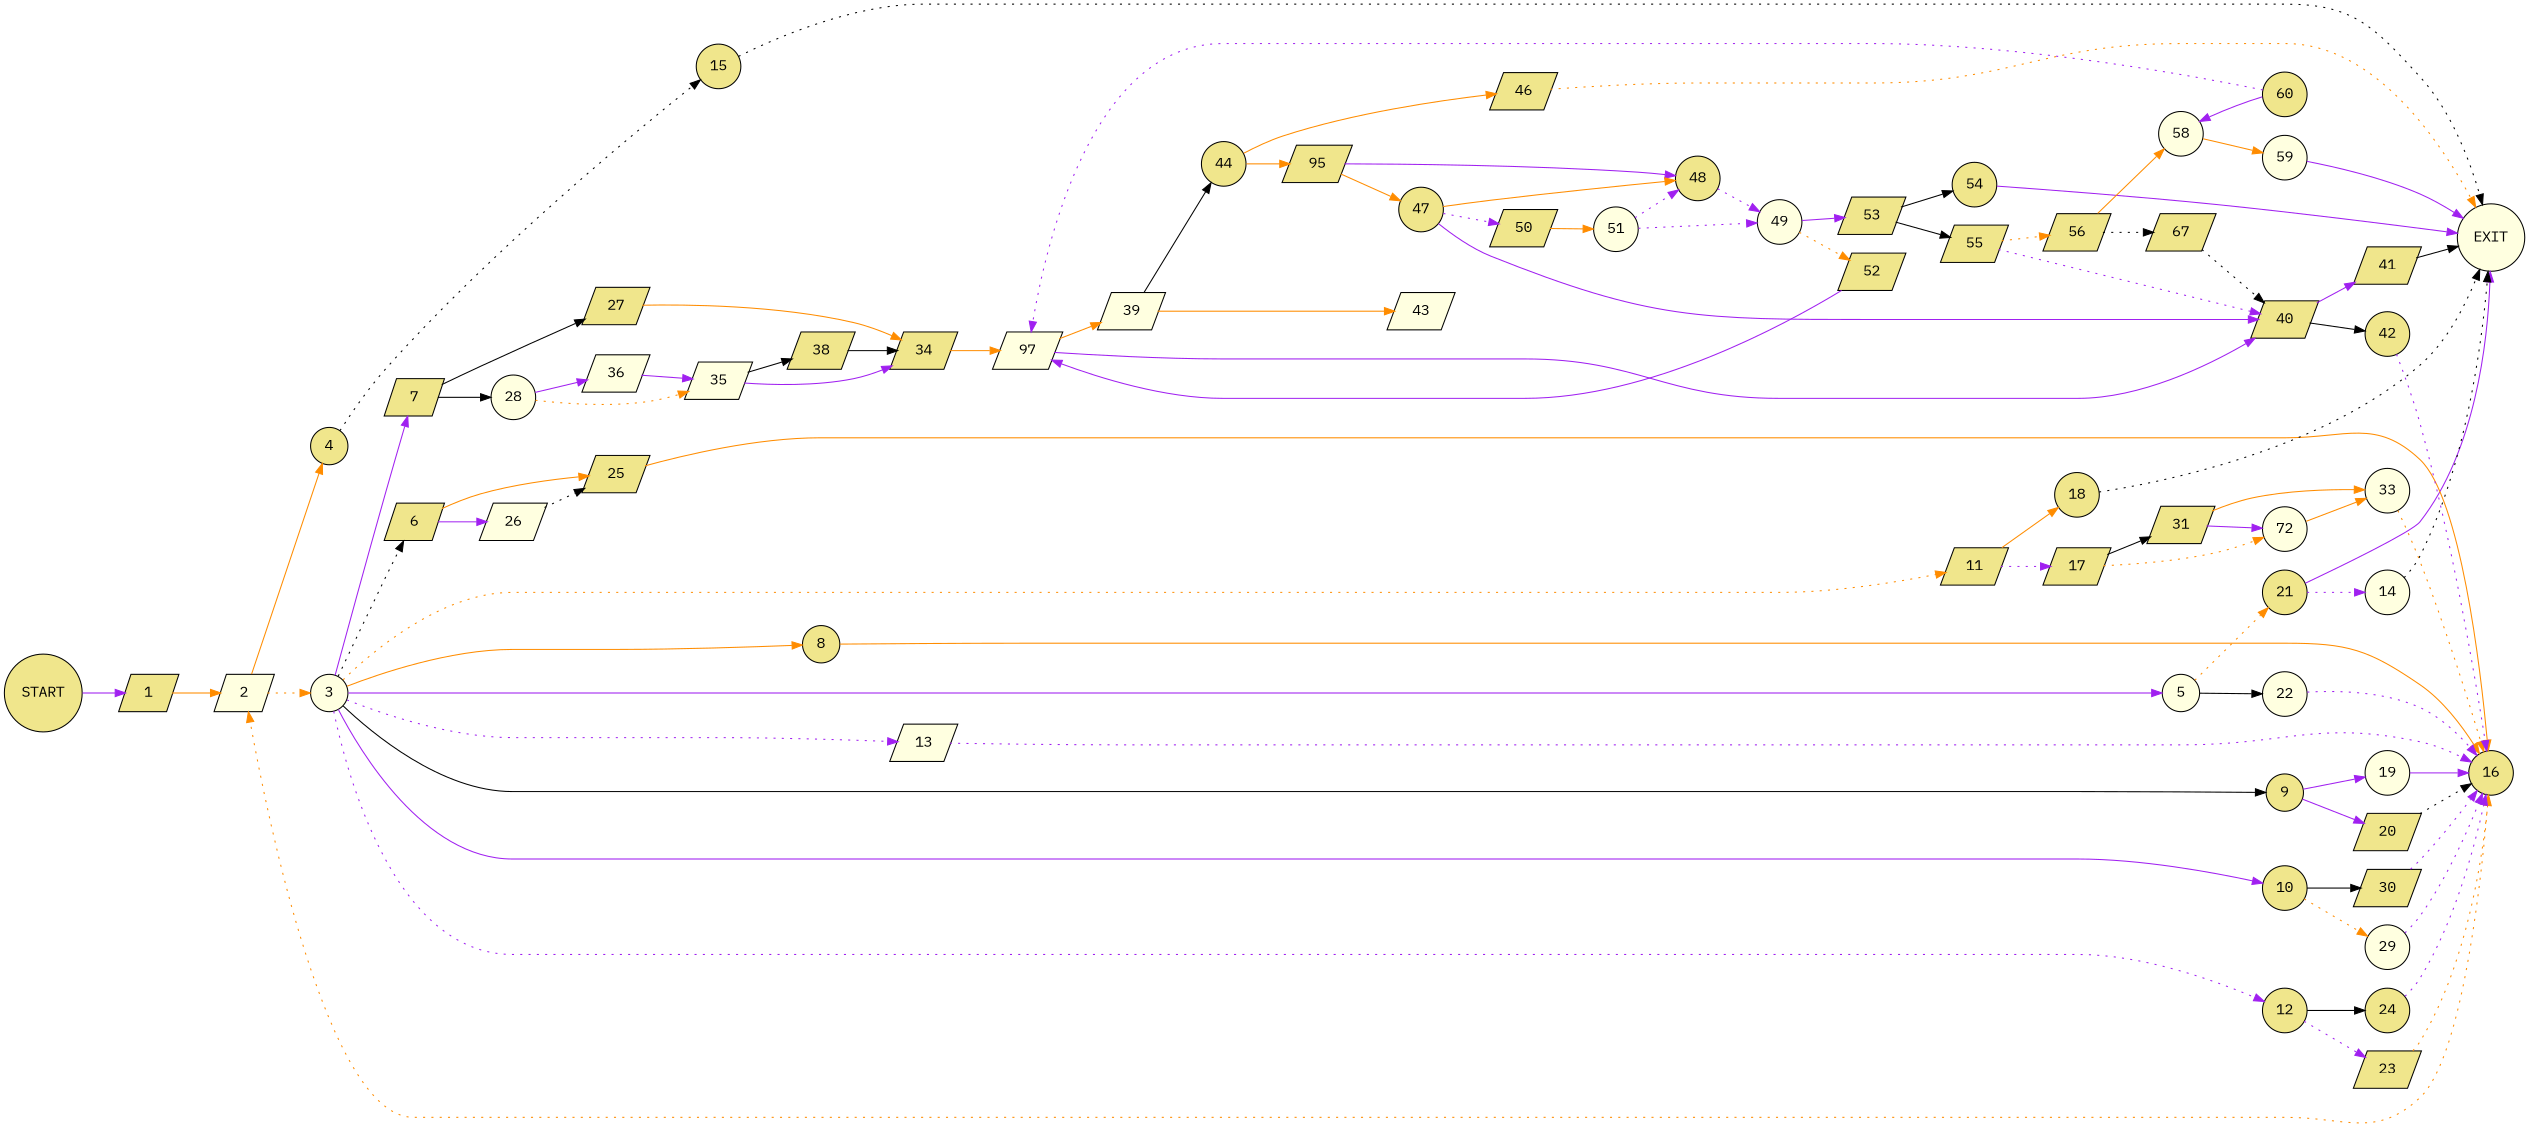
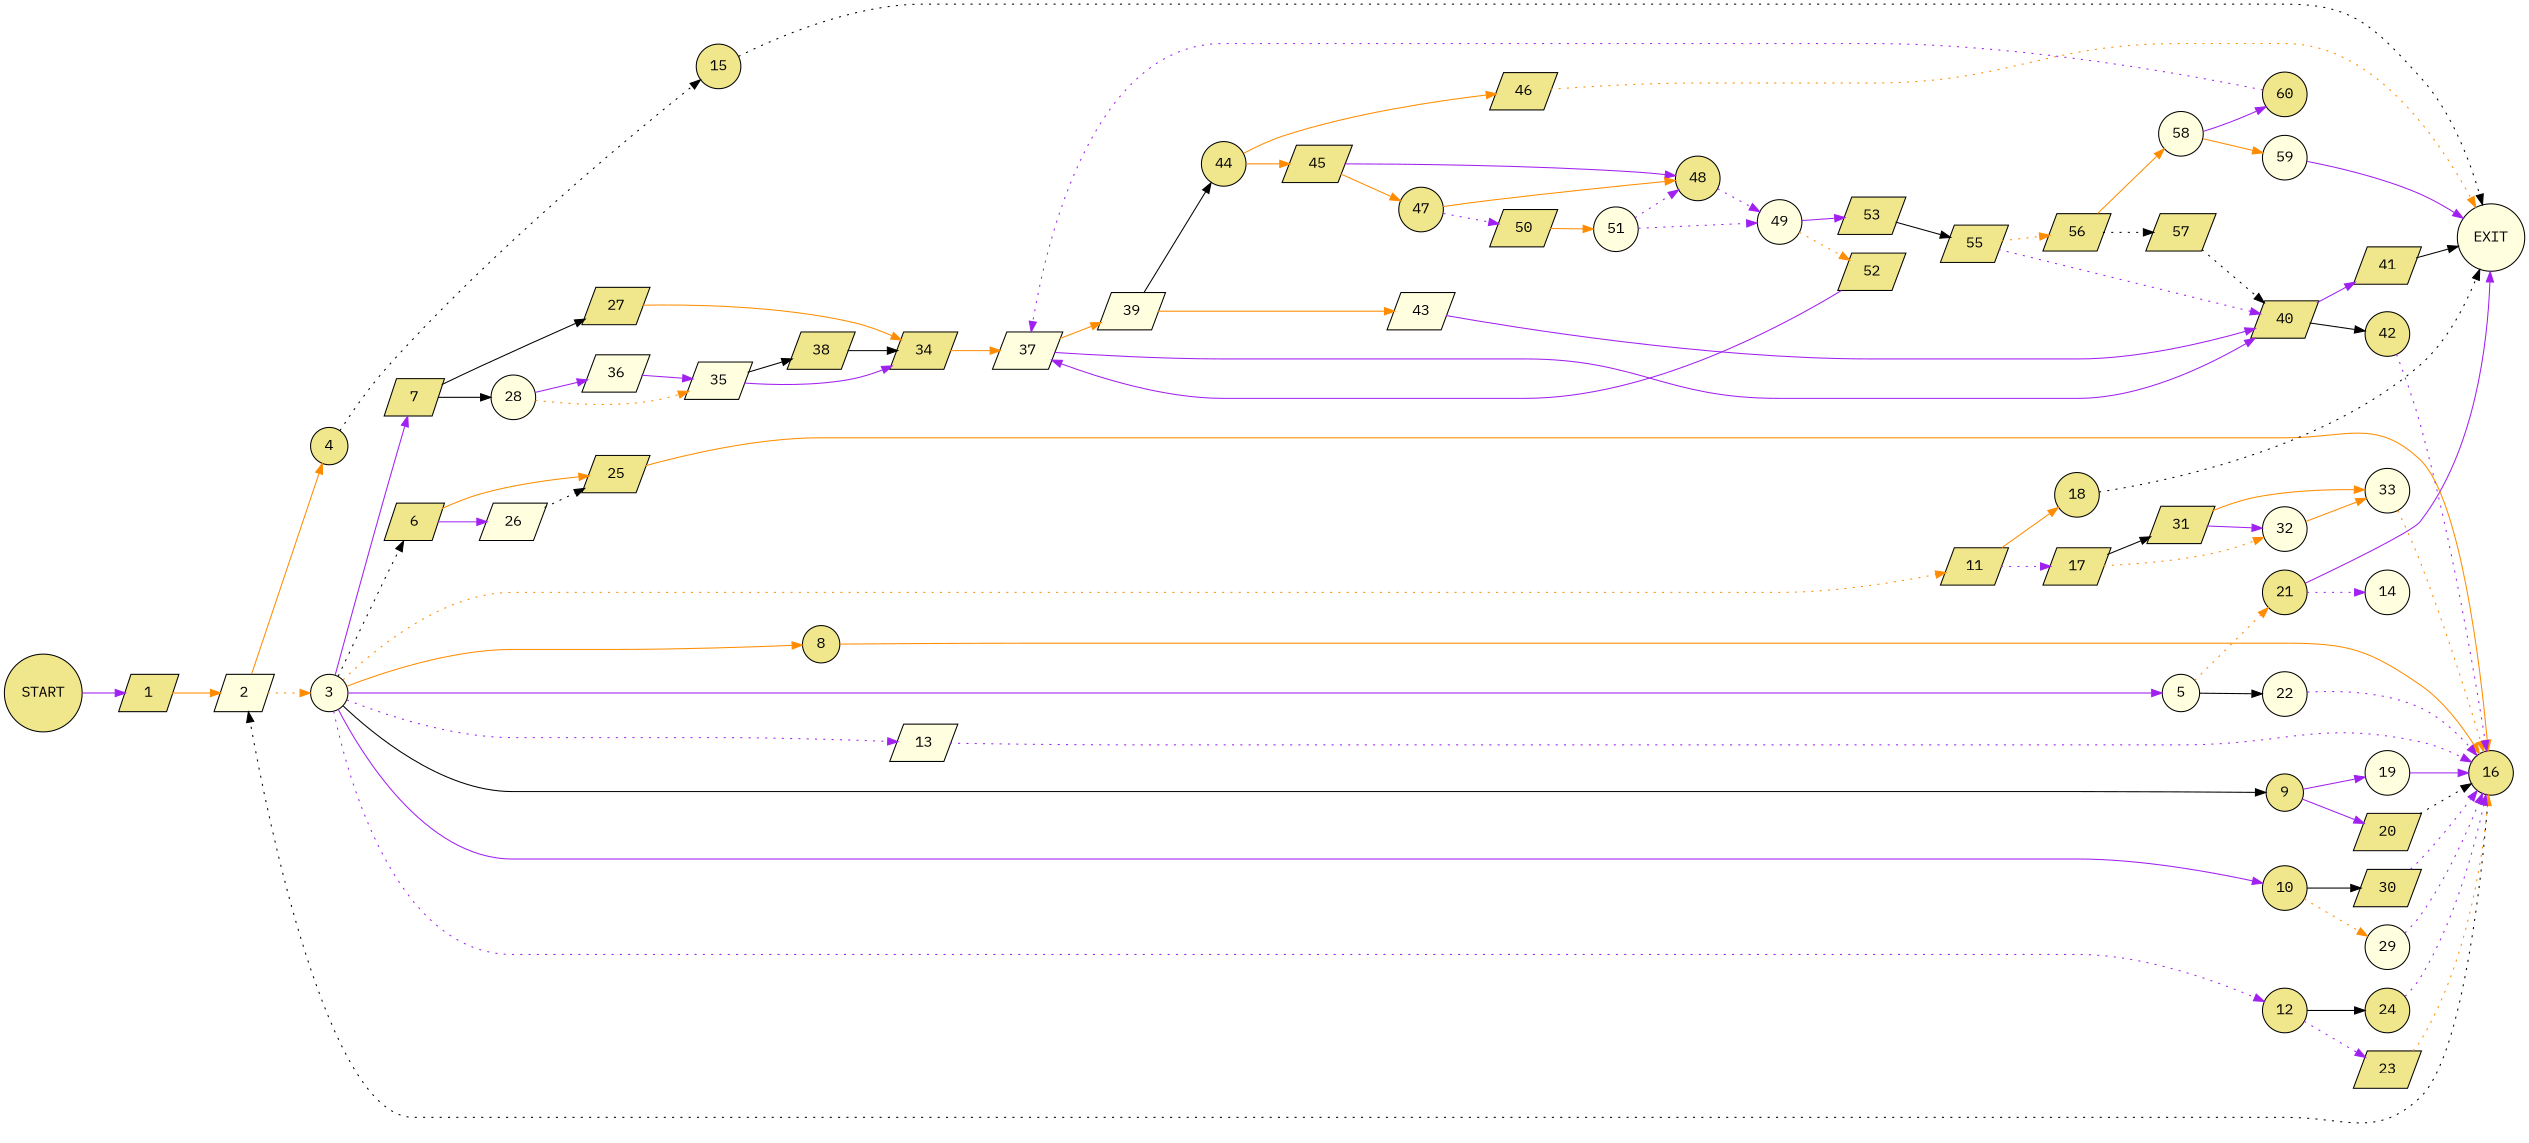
(2236, 106) -> (2230, 122)
(1317, 164) -> (1317, 164)
(1974, 185) -> none
(2181, 232) -> (2181, 232)
(1834, 319) -> (1846, 358)
(1028, 351) -> (1028, 351)
(2462, 435) -> none
(2285, 529) -> (2285, 529)
(1356, 1117) -> (1356, 1117)
